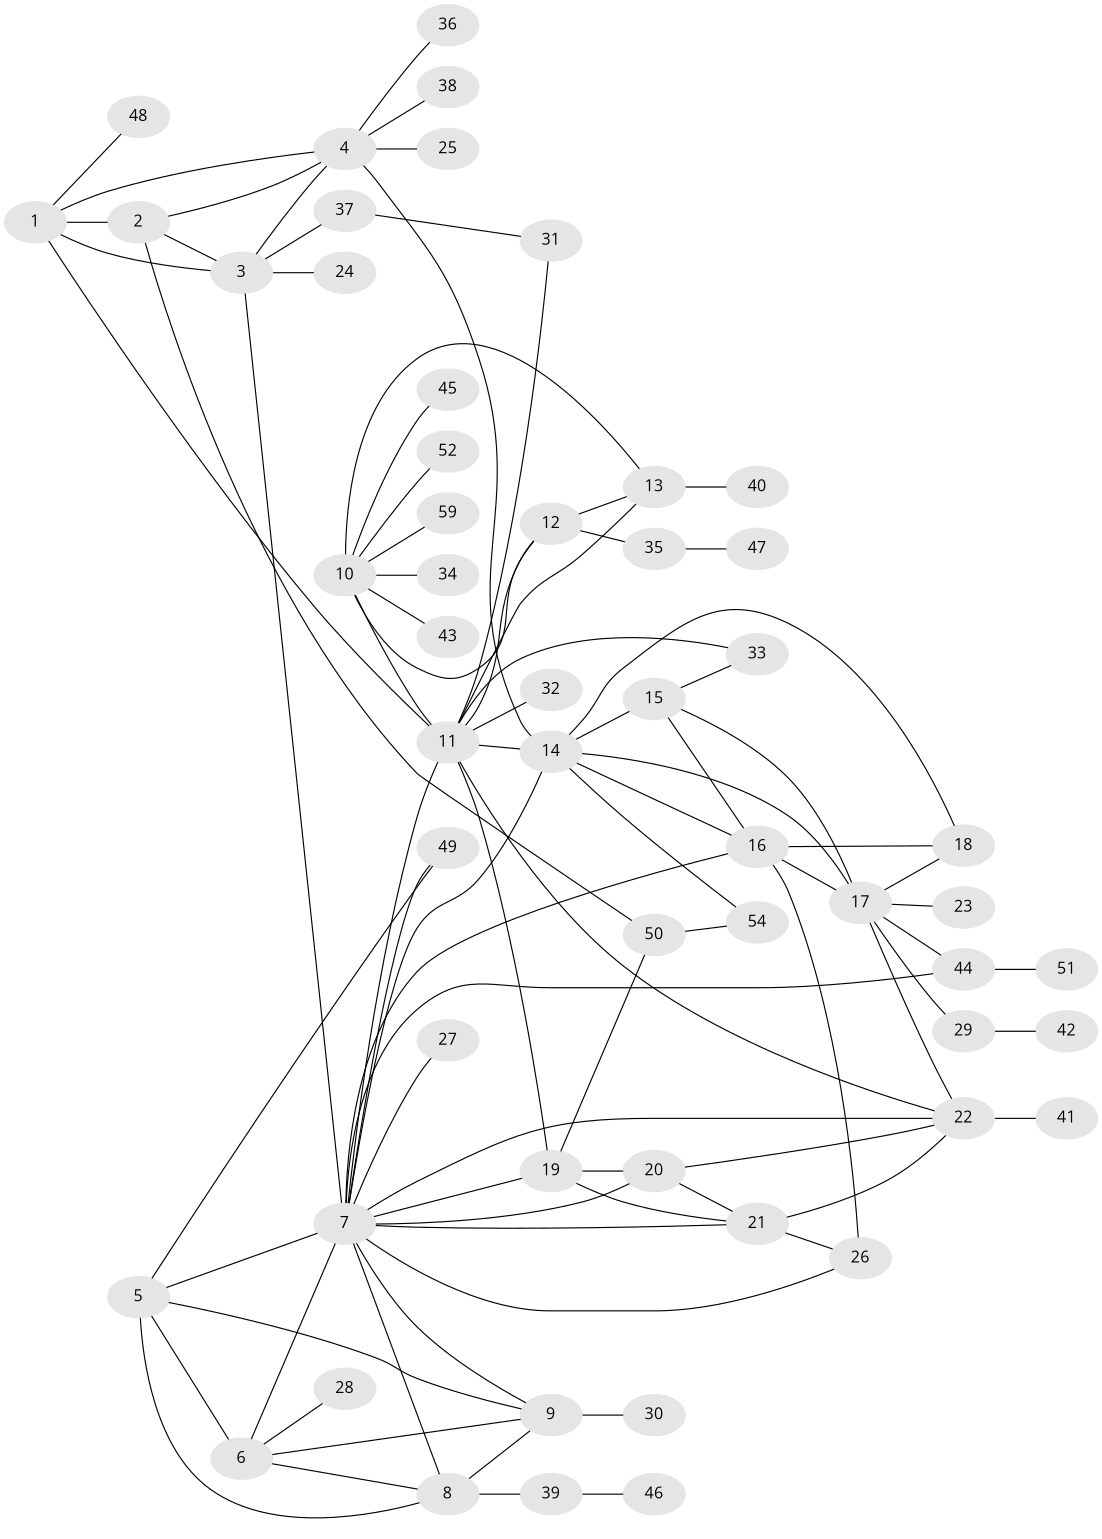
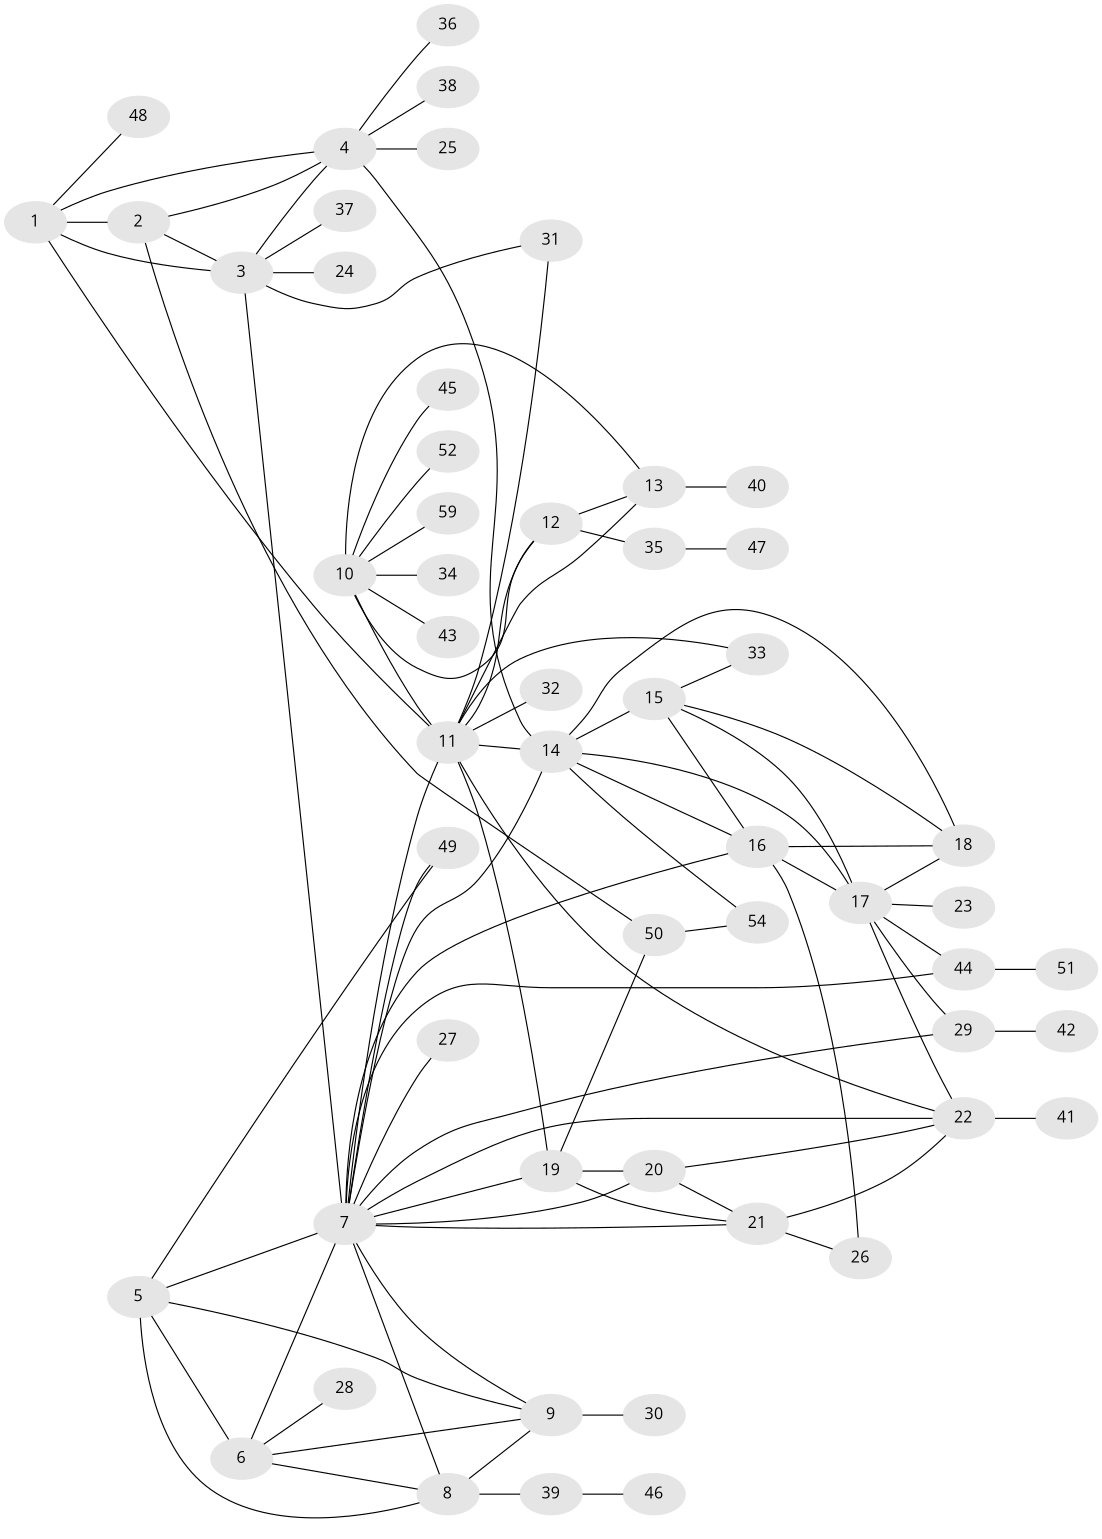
(448, 226) -> (395, 293)
none -> (820, 754)
(595, 1311) -> (632, 1085)
